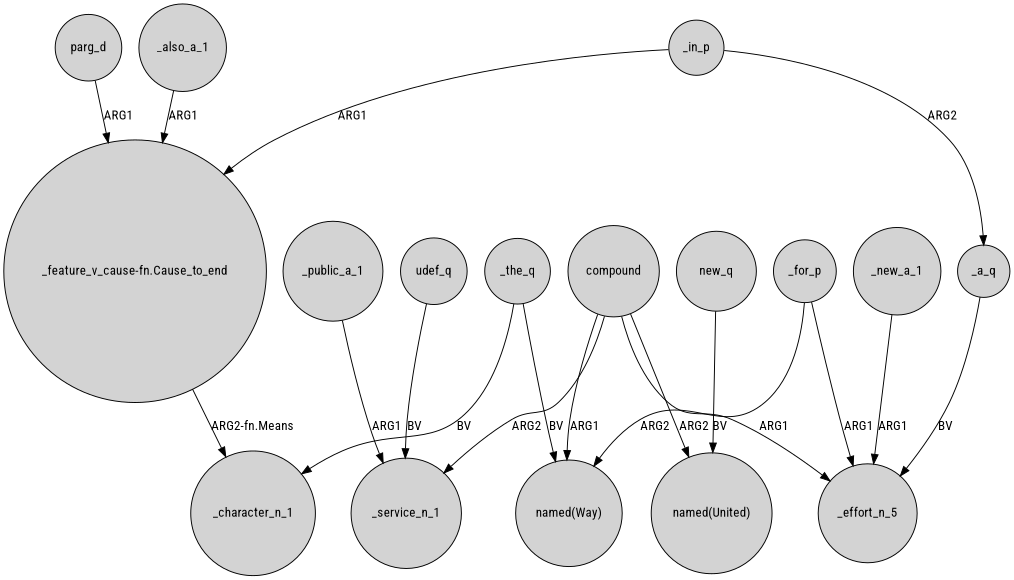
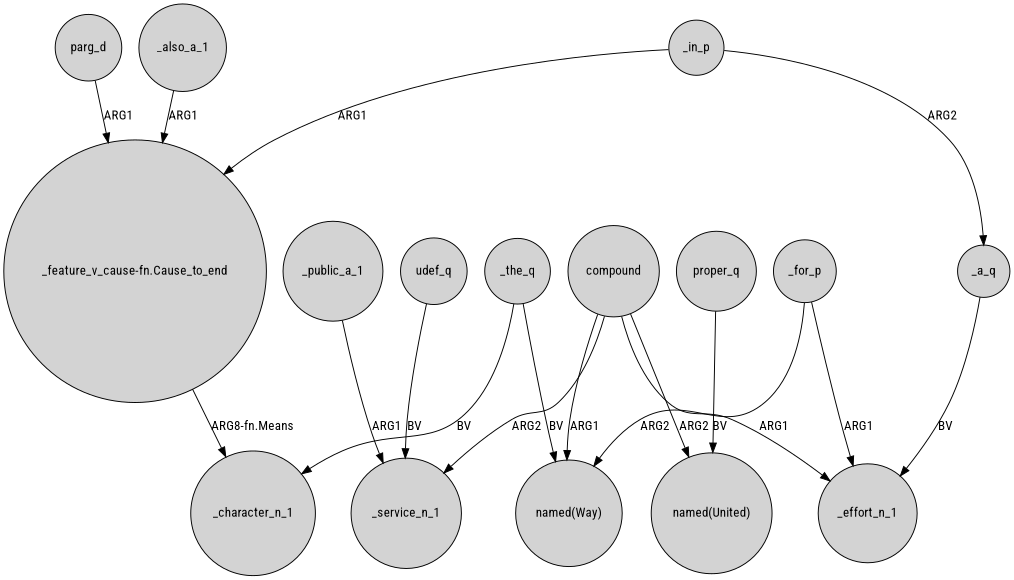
(716, 271) -> (716, 271)
(897, 271) -> none
(253, 427) -> (253, 427)
(868, 513) -> (868, 513)
